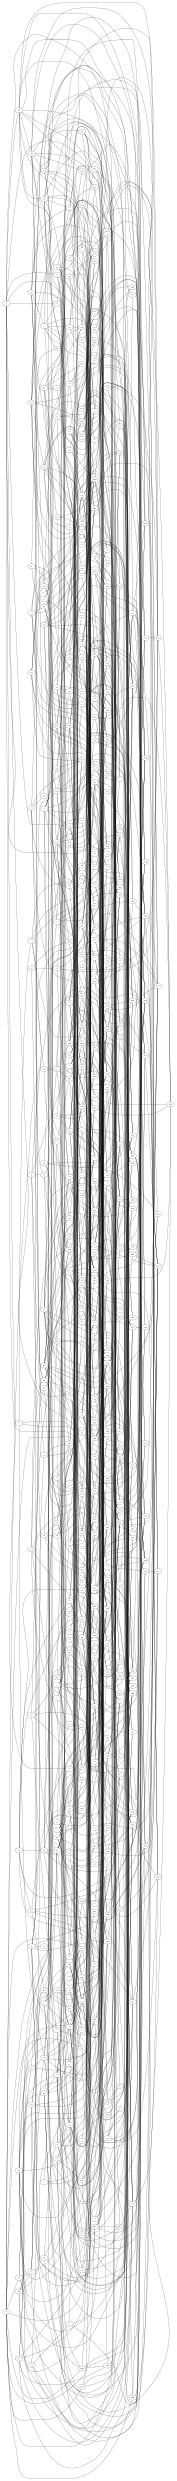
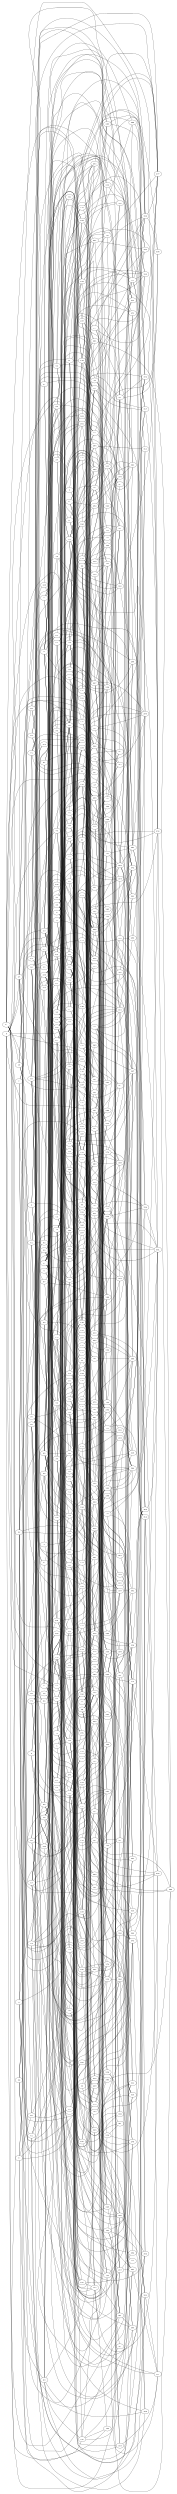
none -> (69, 1534)
